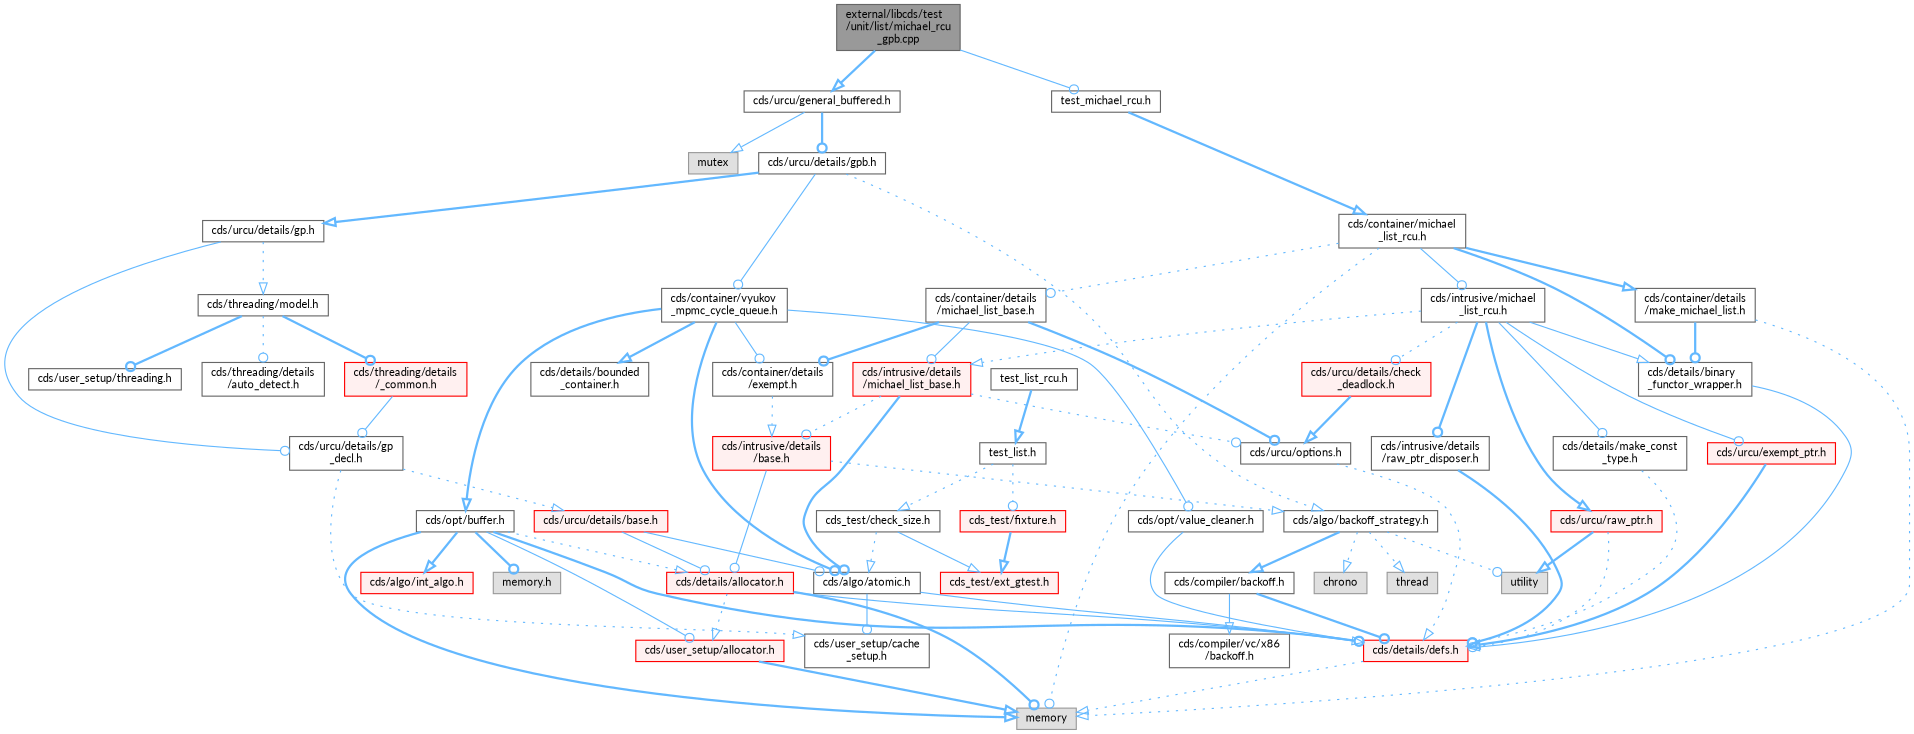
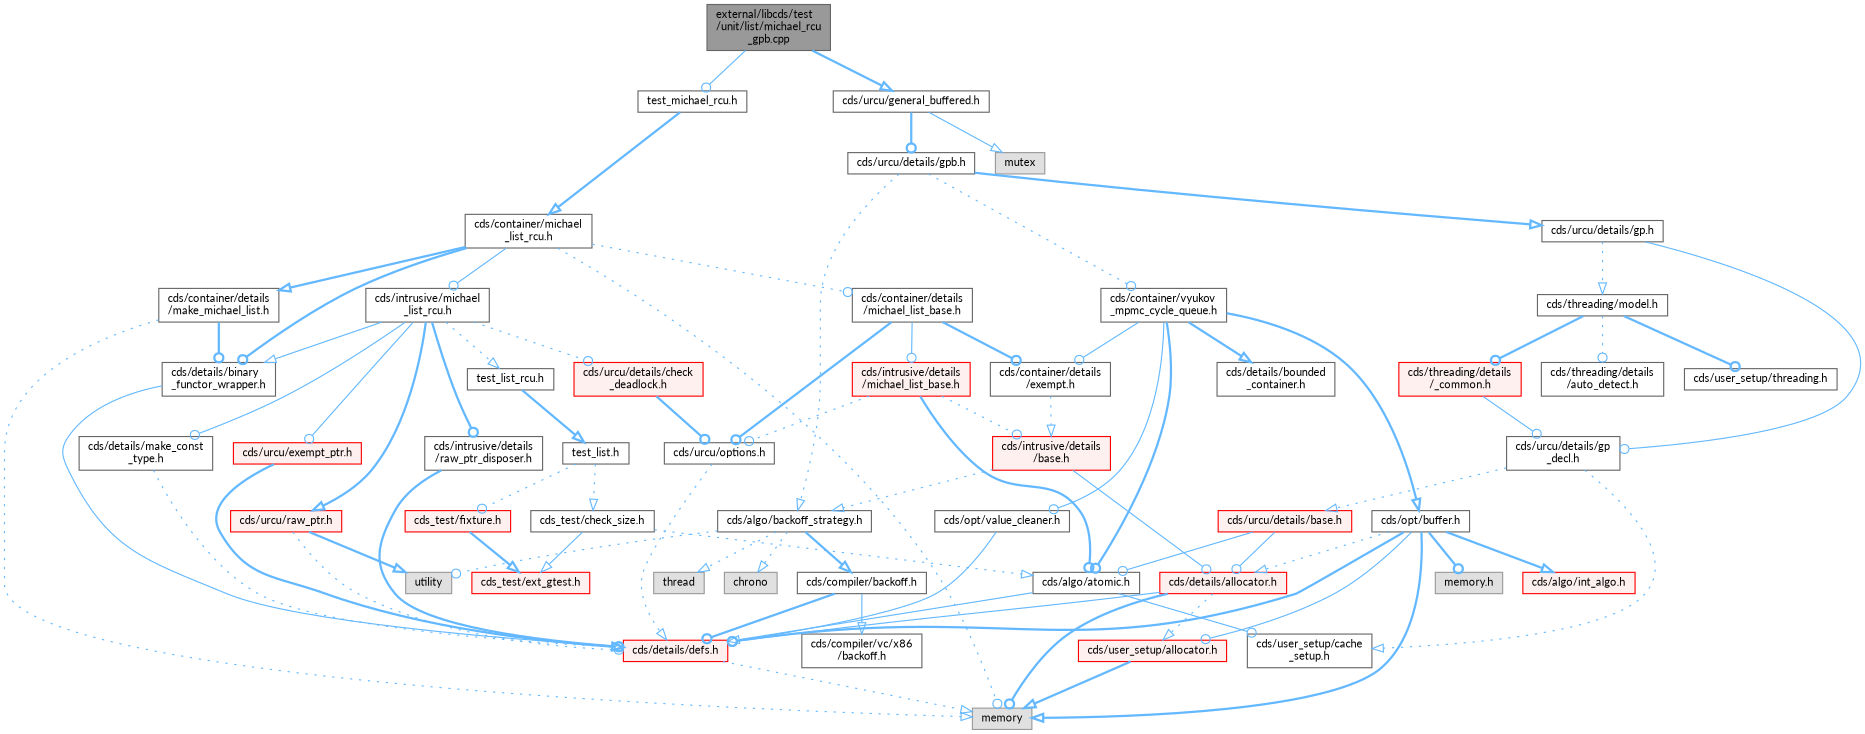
(778, 227) -> (1028, 229)
(1201, 333) -> (468, 342)
(1332, 415) -> (679, 416)
